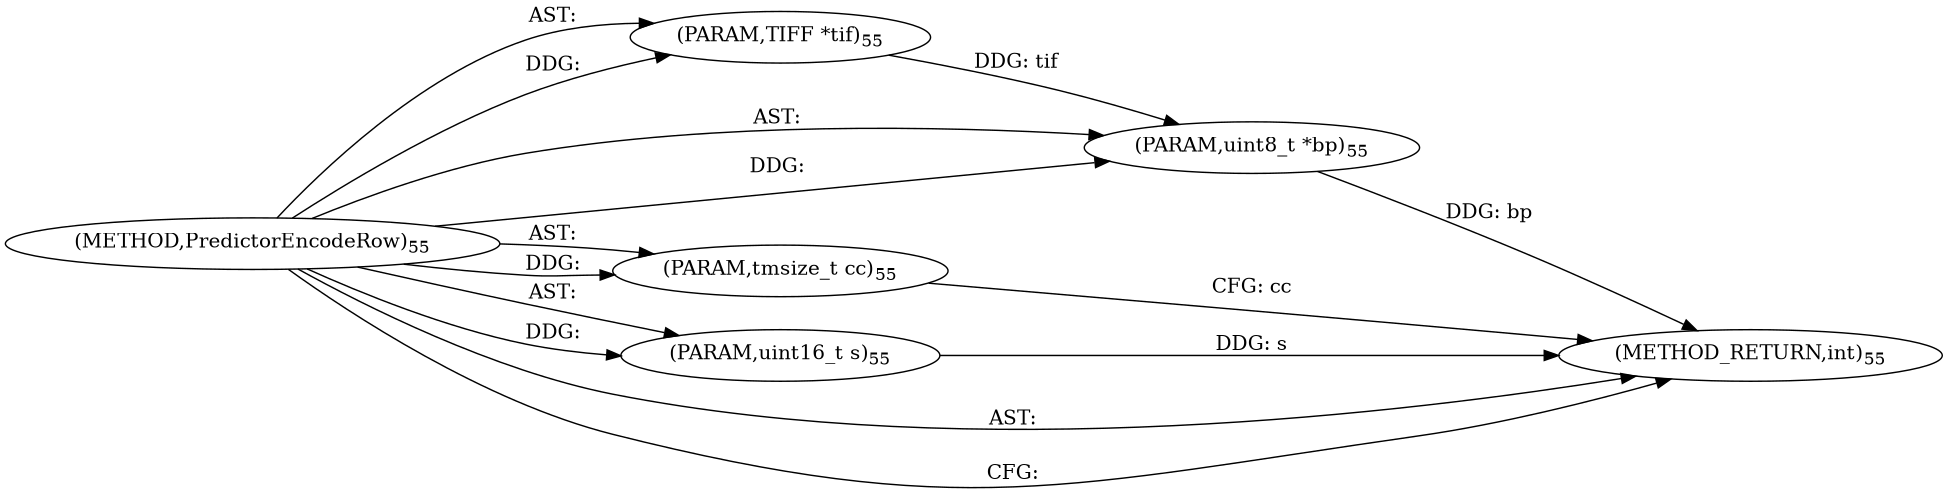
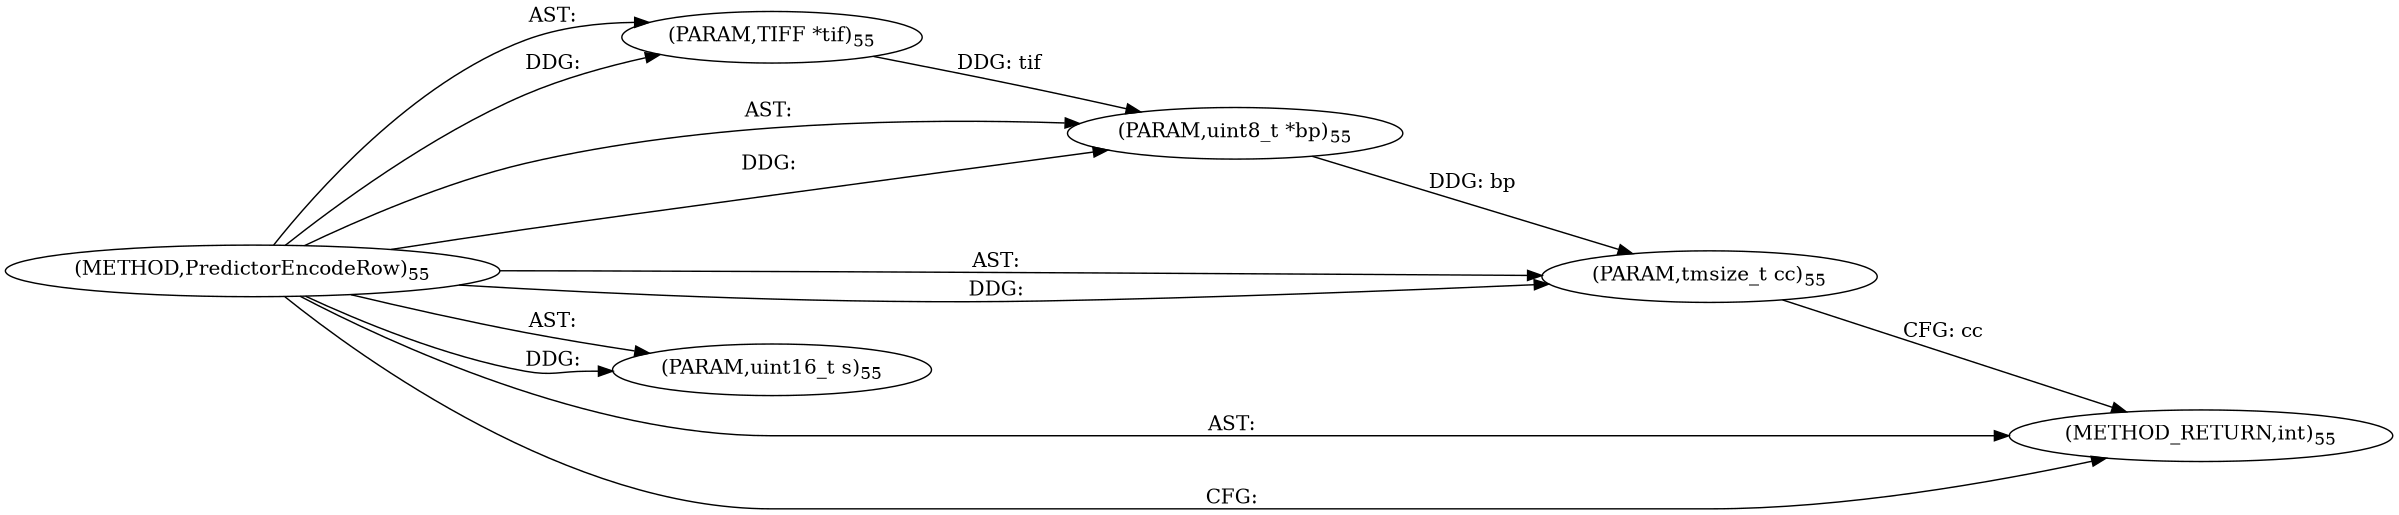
(1502, 244) -> (1466, 203)
(1242, 355) -> none
